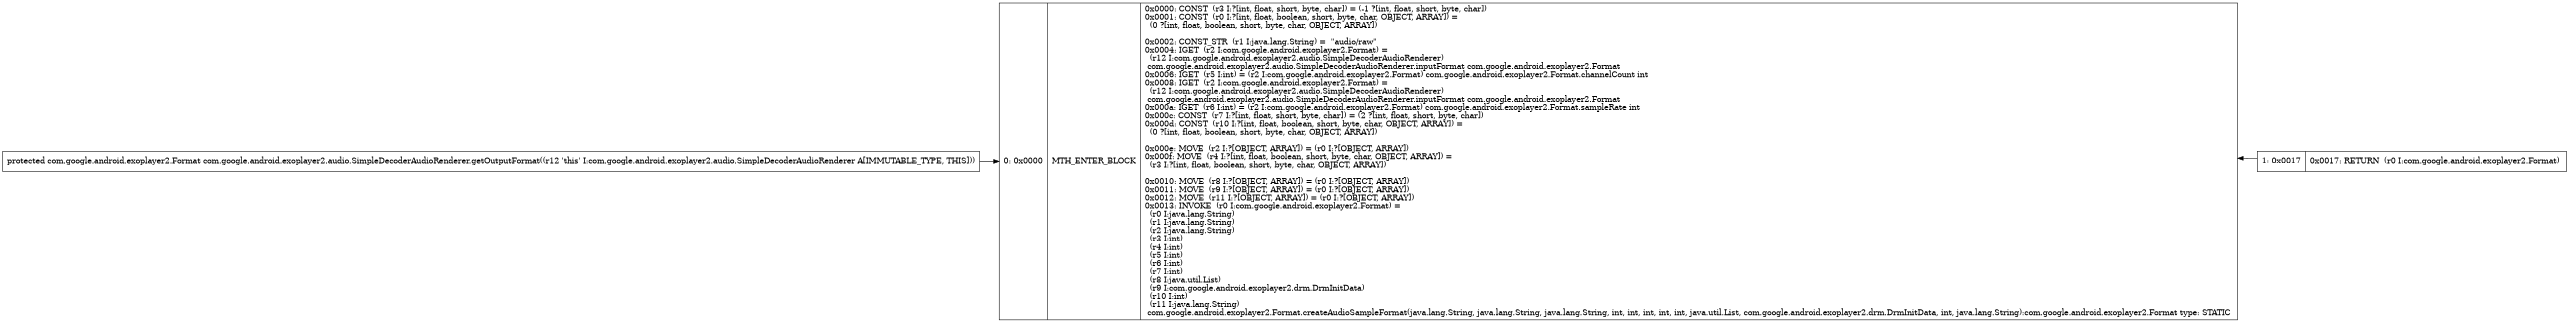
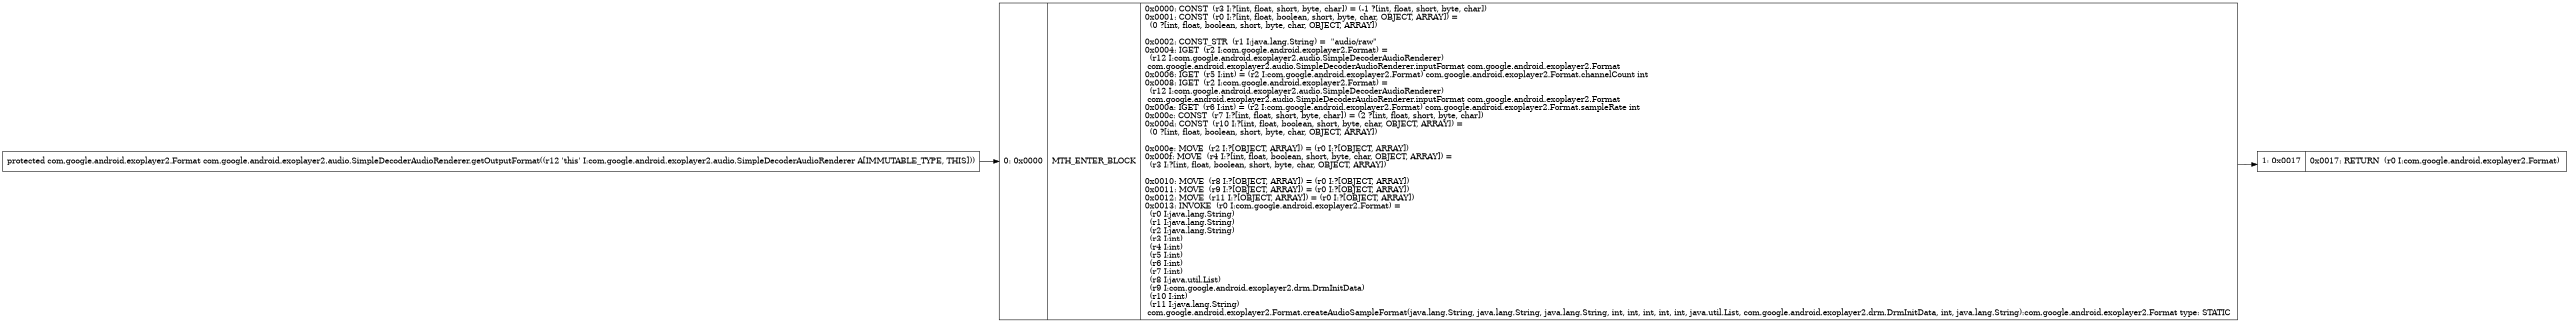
(2250, 158) -> (2245, 165)
